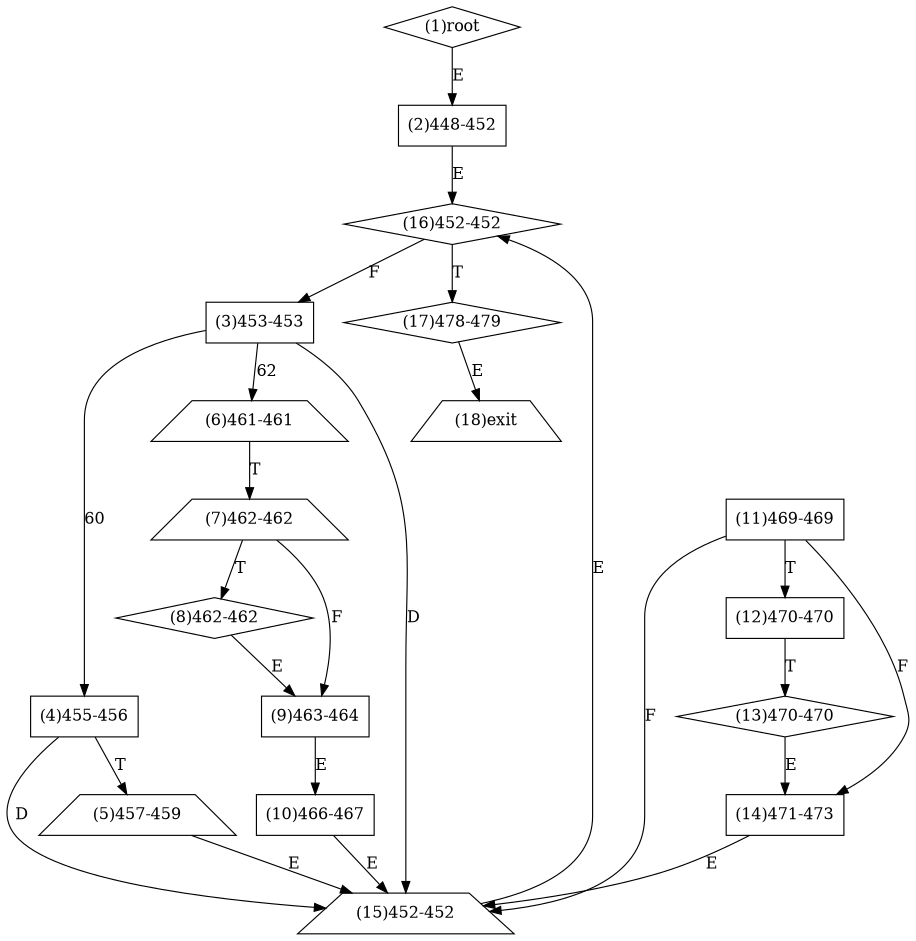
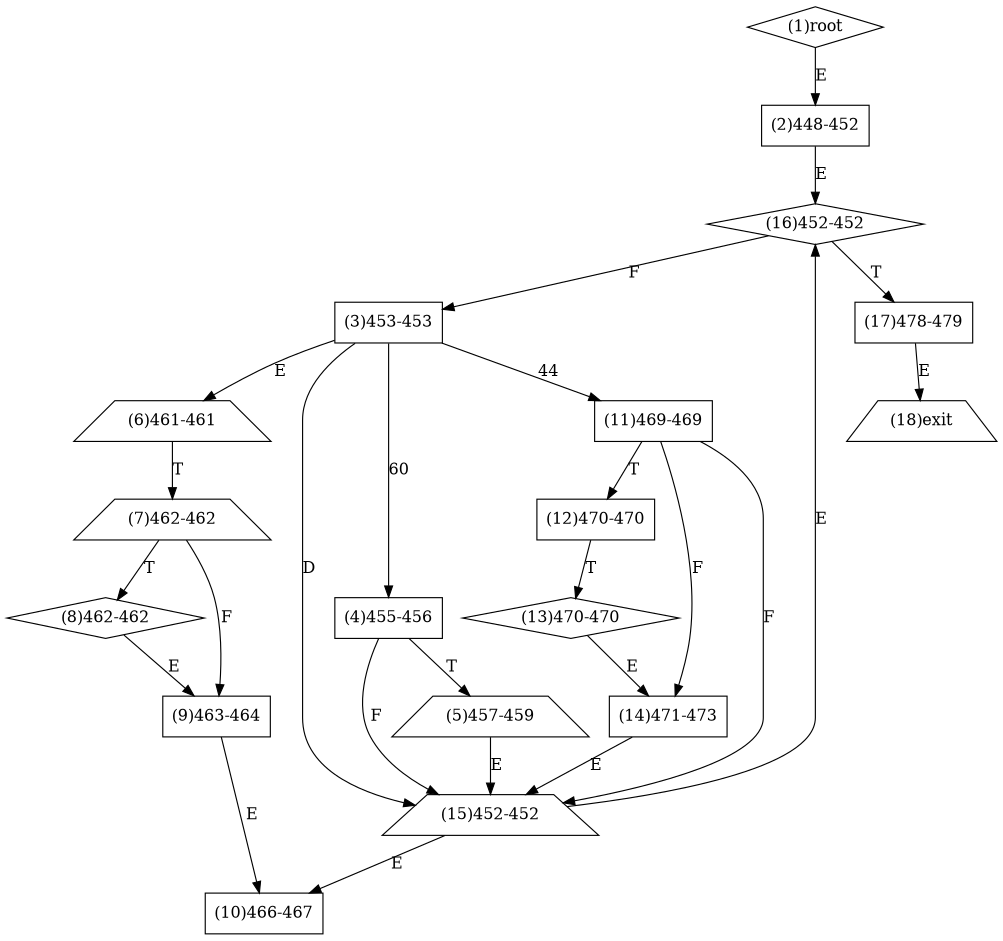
(452, 323) -> (914, 323)
none -> (516, 370)
(267, 372) -> (281, 372)
(22, 815) -> (376, 717)
(357, 860) -> (382, 862)
